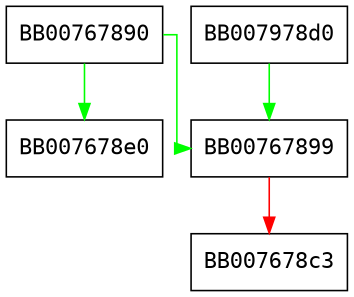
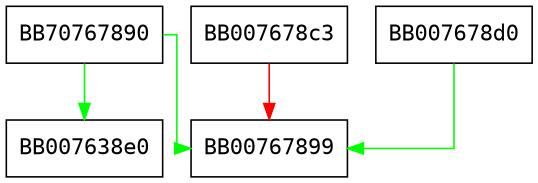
(84, 35) -> (84, 35)
(269, 35) -> (454, 35)
(84, 148) -> (84, 148)
(269, 197) -> (269, 84)
